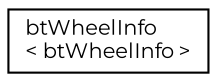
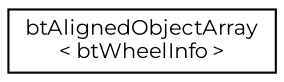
(108, 41) -> (142, 41)
